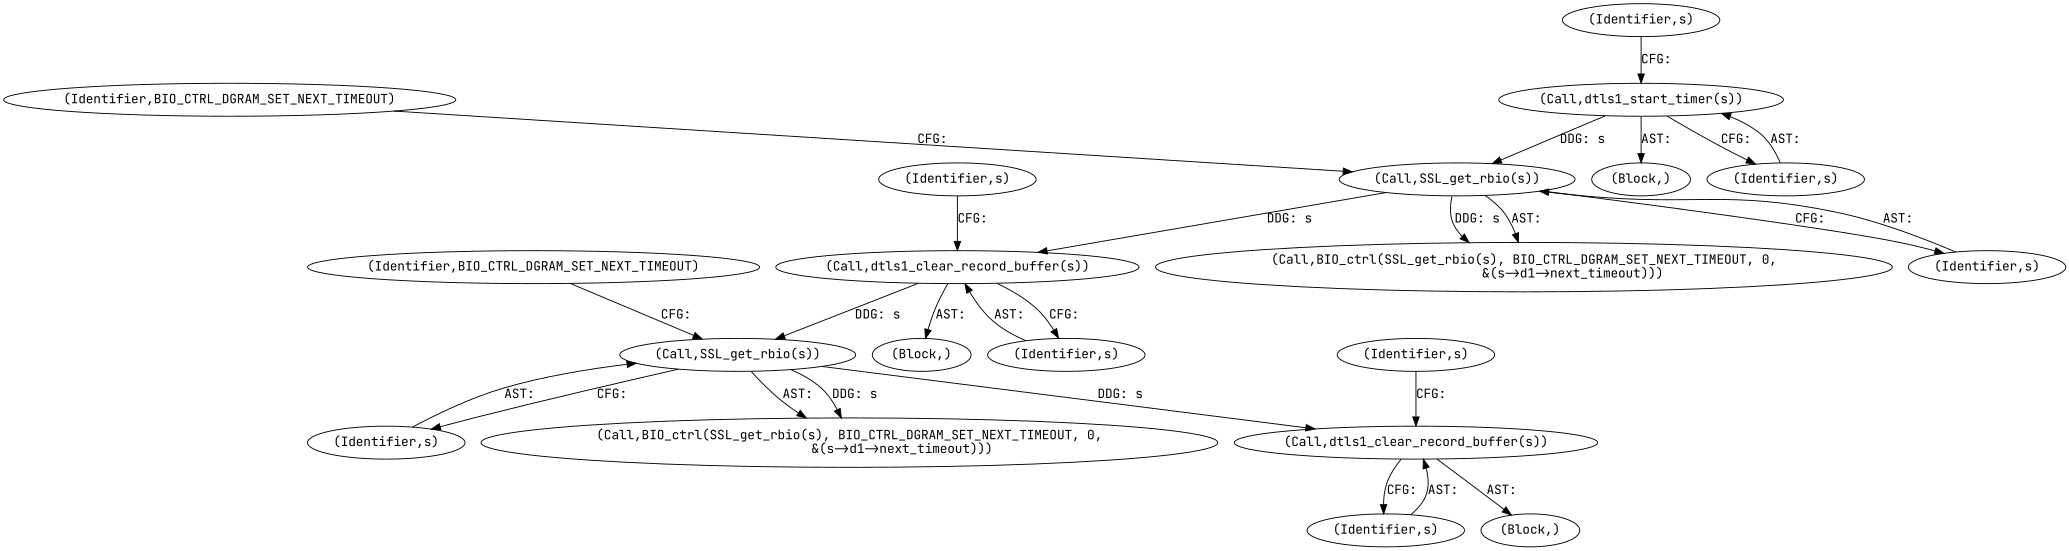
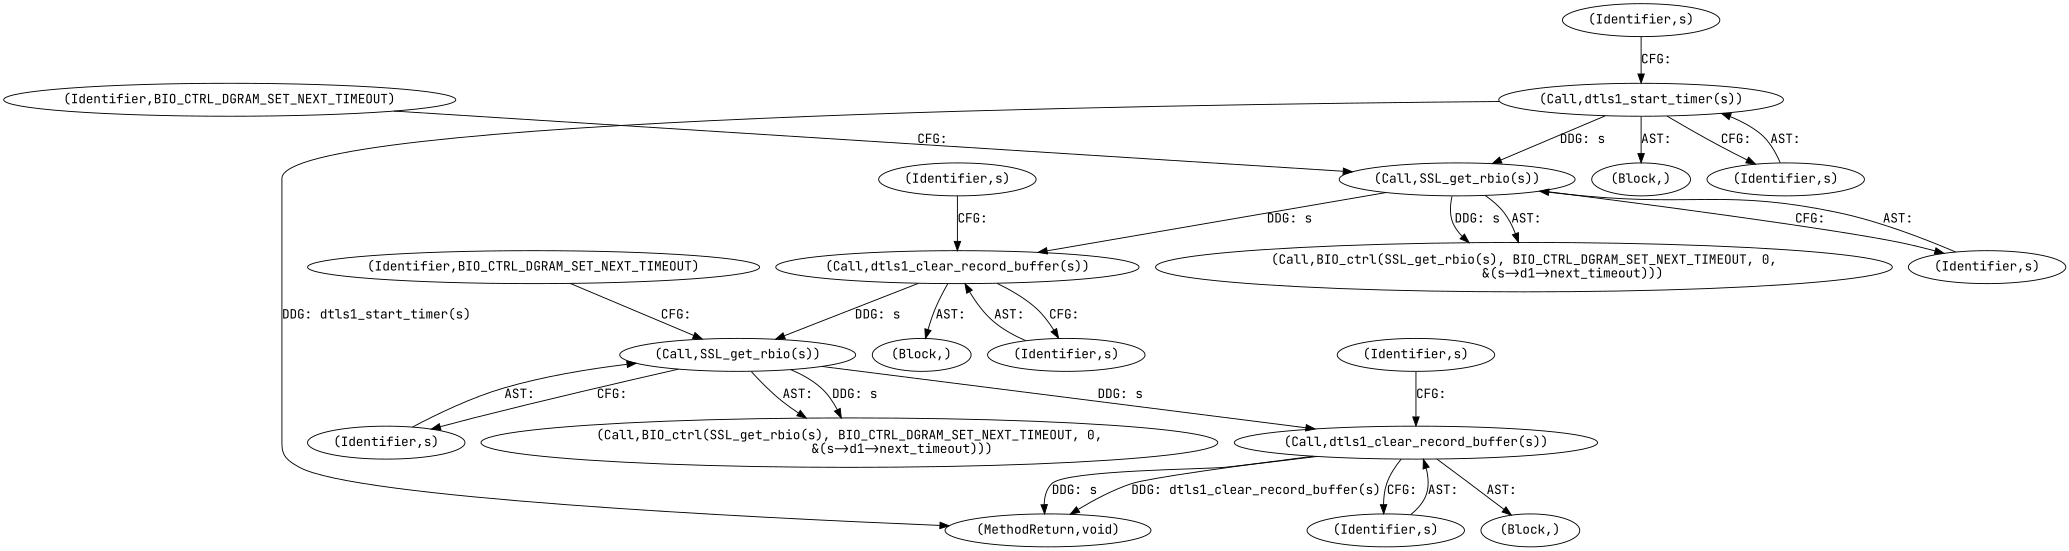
none -> (1048, 530)
